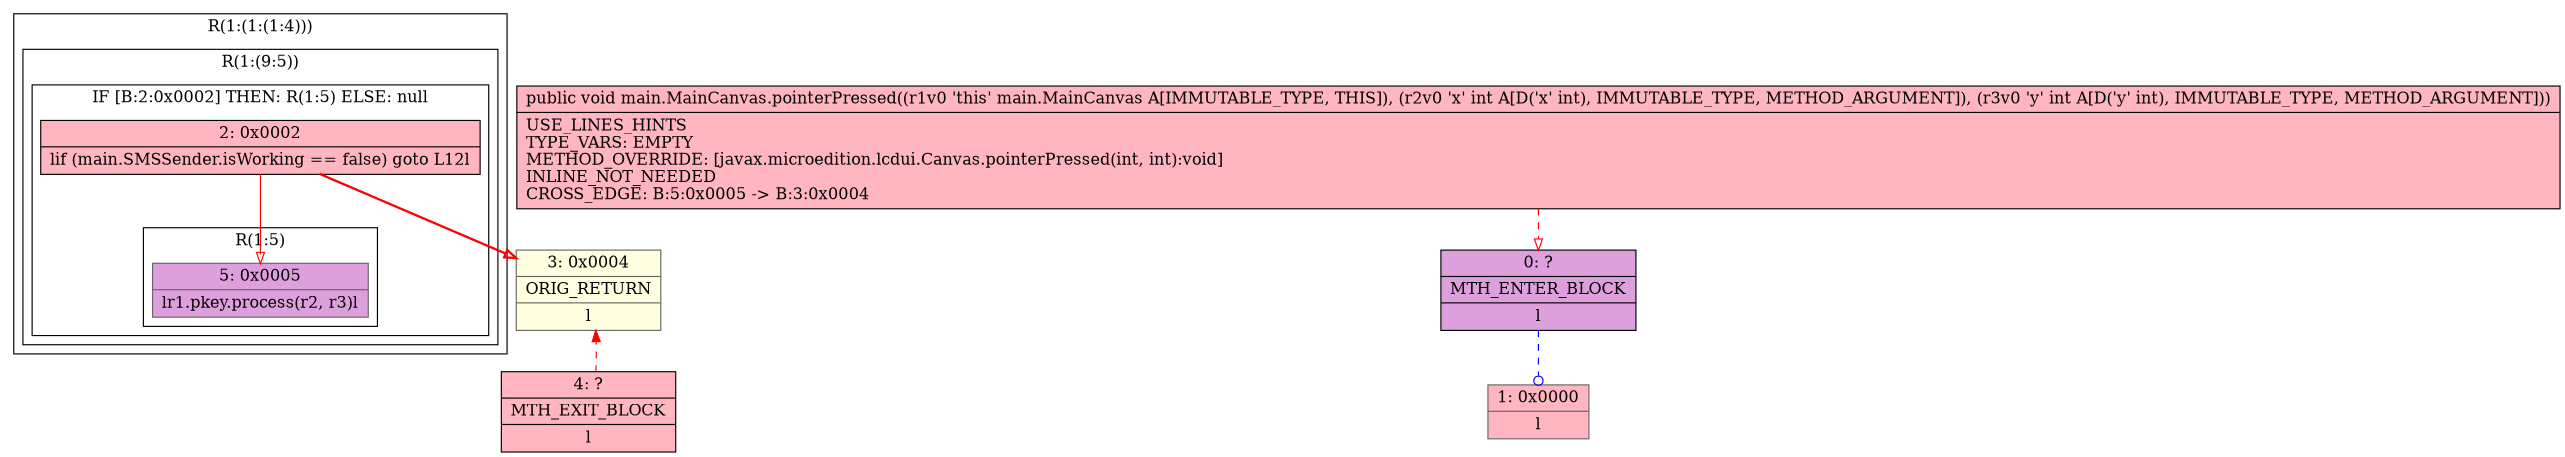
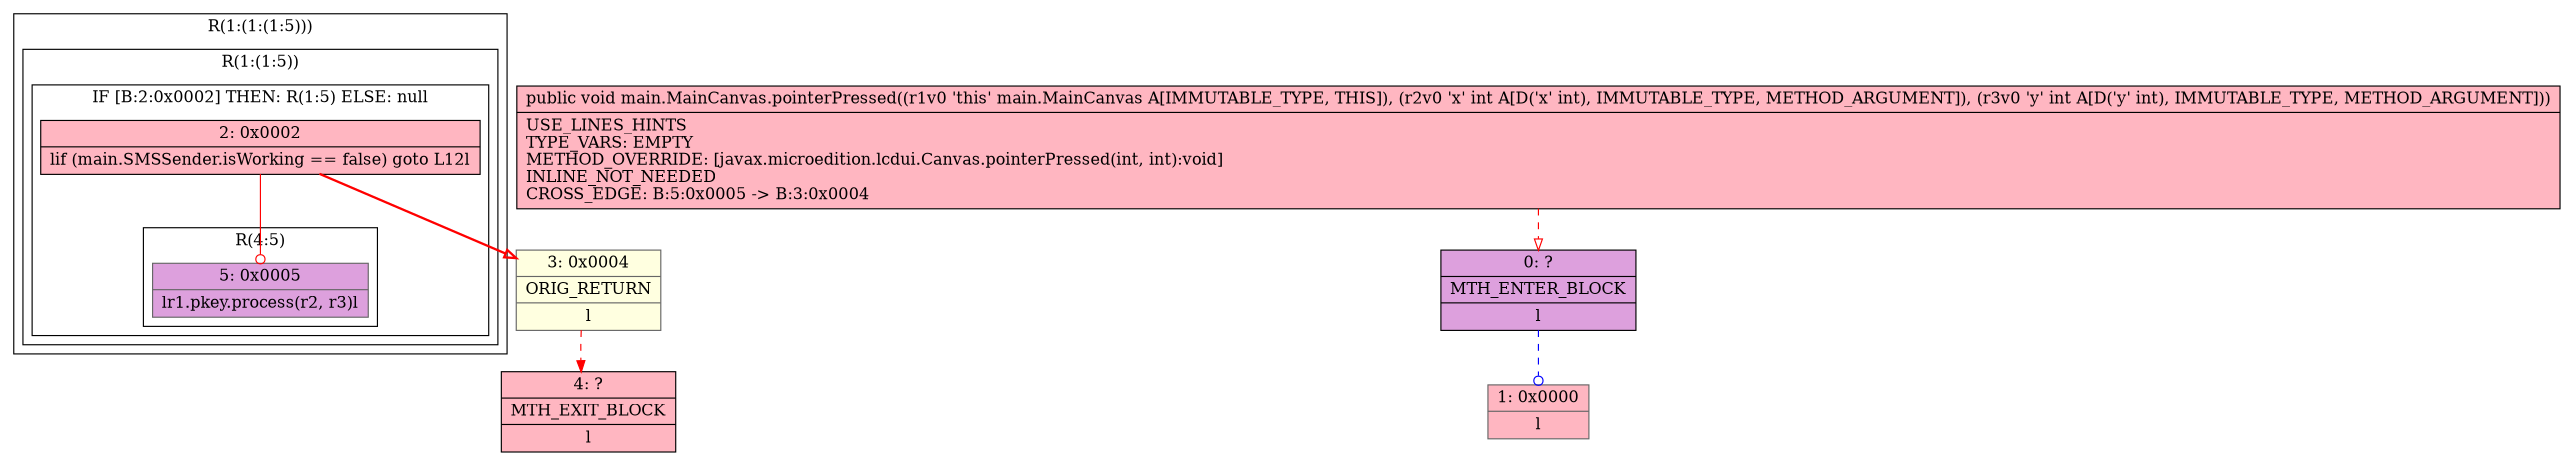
(260, 27) -> (260, 27)
(260, 63) -> (260, 63)
(260, 214) -> (260, 214)
(260, 241) -> (260, 241)
(596, 357) -> (581, 345)
